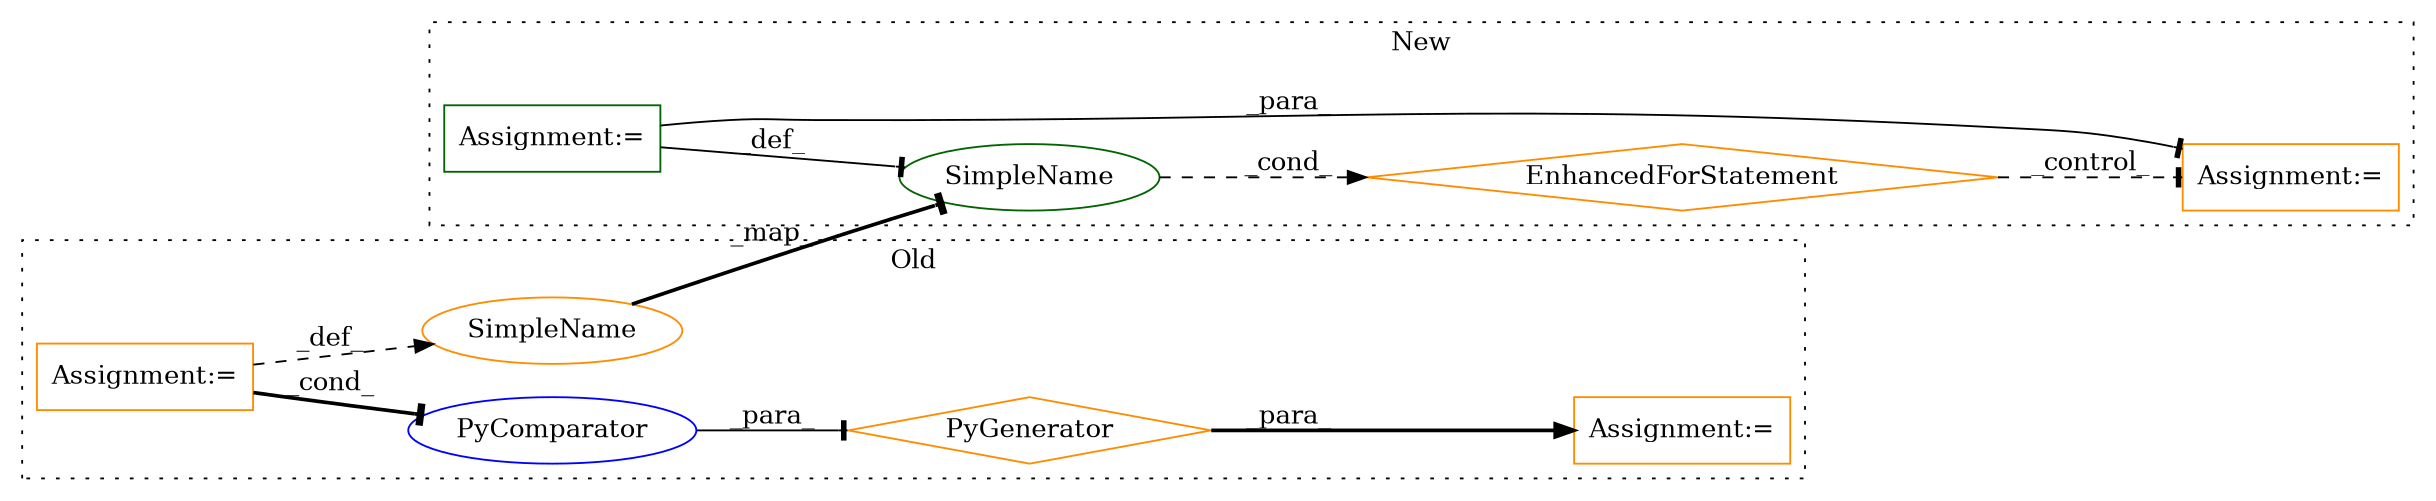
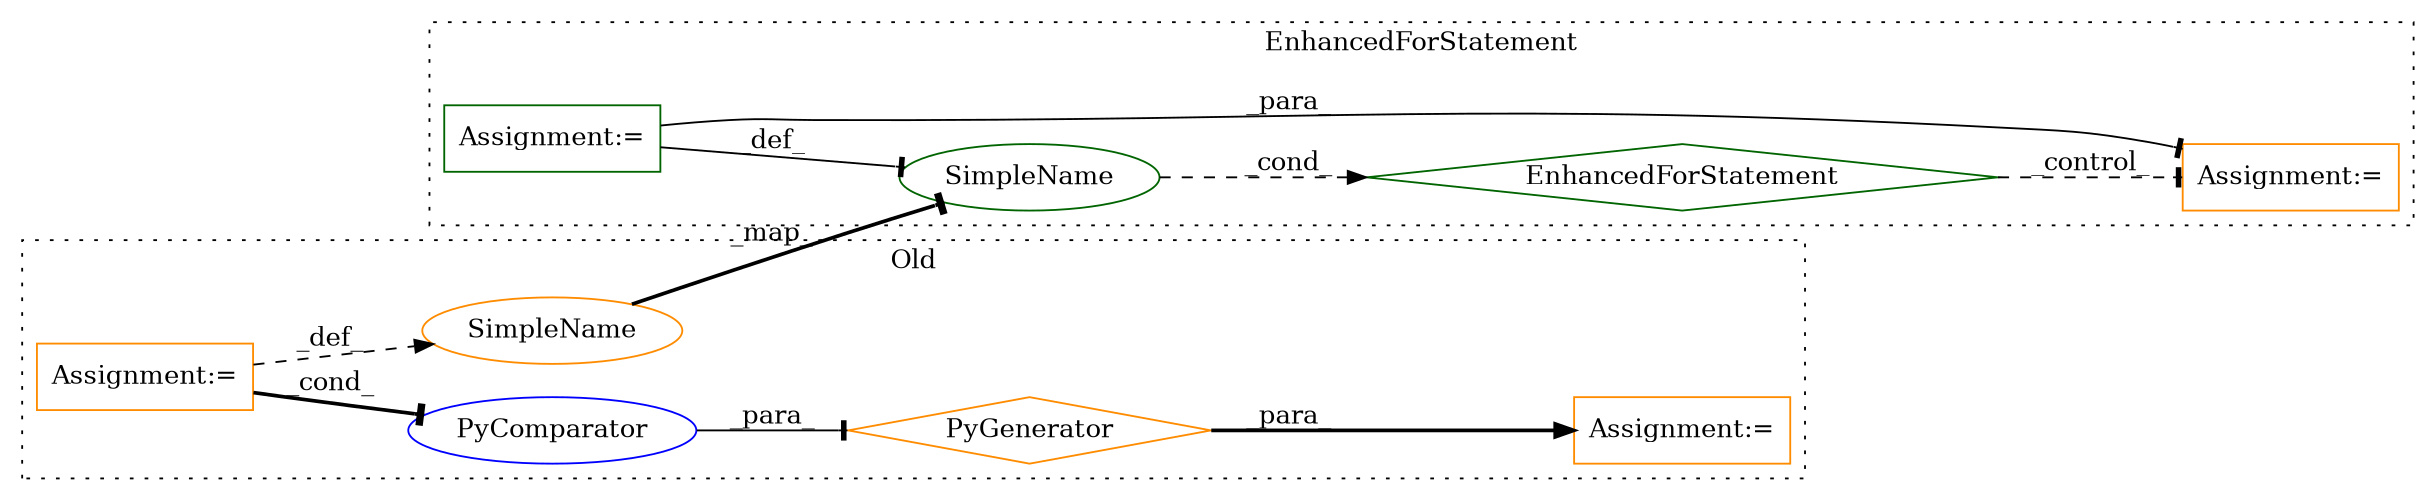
(1422, 43) -> (1422, 43)
(1682, 177) -> (1682, 177)
